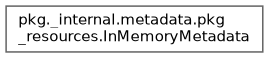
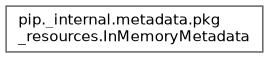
(134, 29) -> (134, 29)
